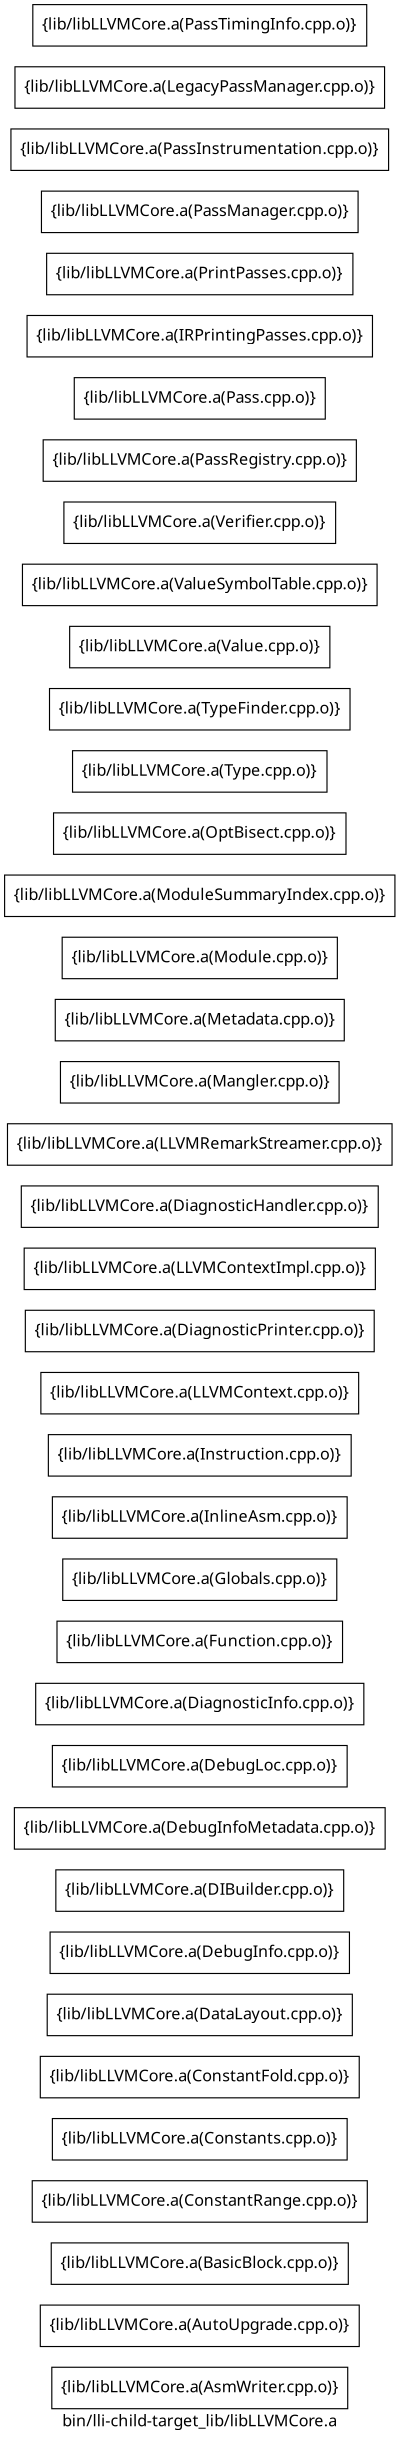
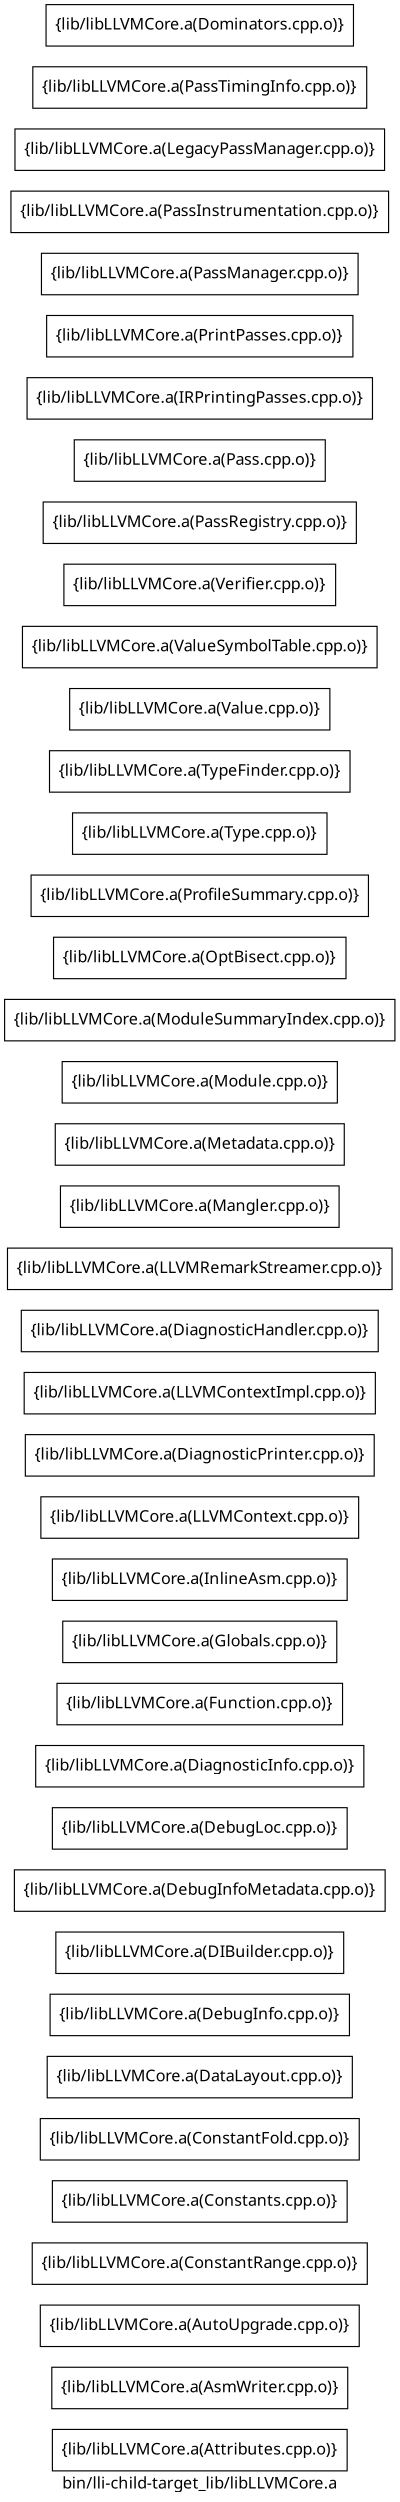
none -> (200, 25)
none -> (200, 896)
(200, 1455) -> none
(200, 2264) -> none
none -> (200, 2450)
